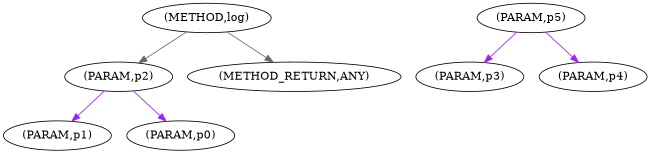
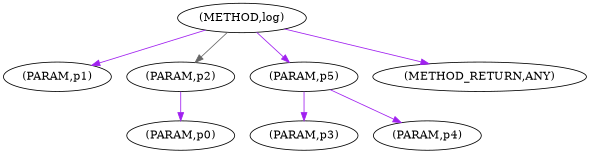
(247, 45) -> (353, 45)
none -> (270, 45)
(91, 103) -> (152, 46)
